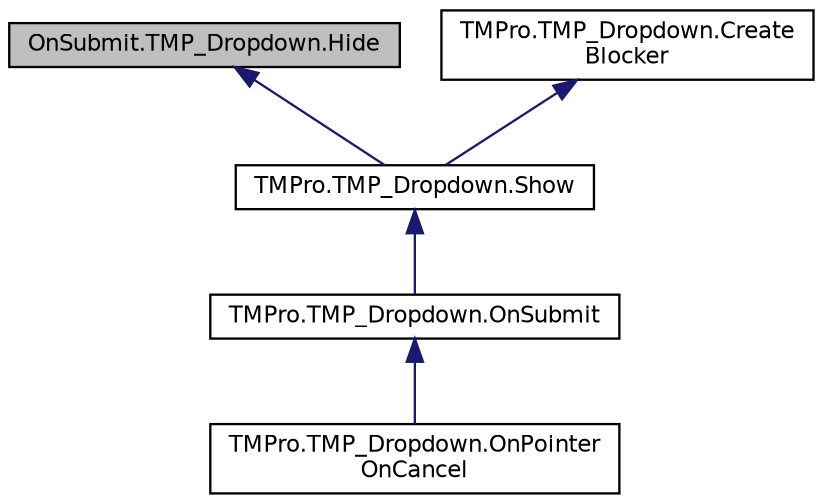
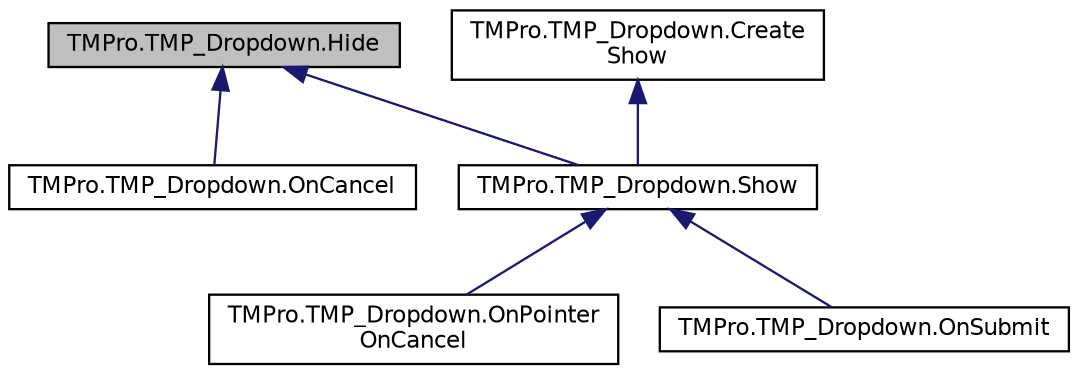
(205, 45) -> (224, 45)
(627, 45) -> (638, 45)
none -> (213, 187)
(415, 393) -> (526, 258)
